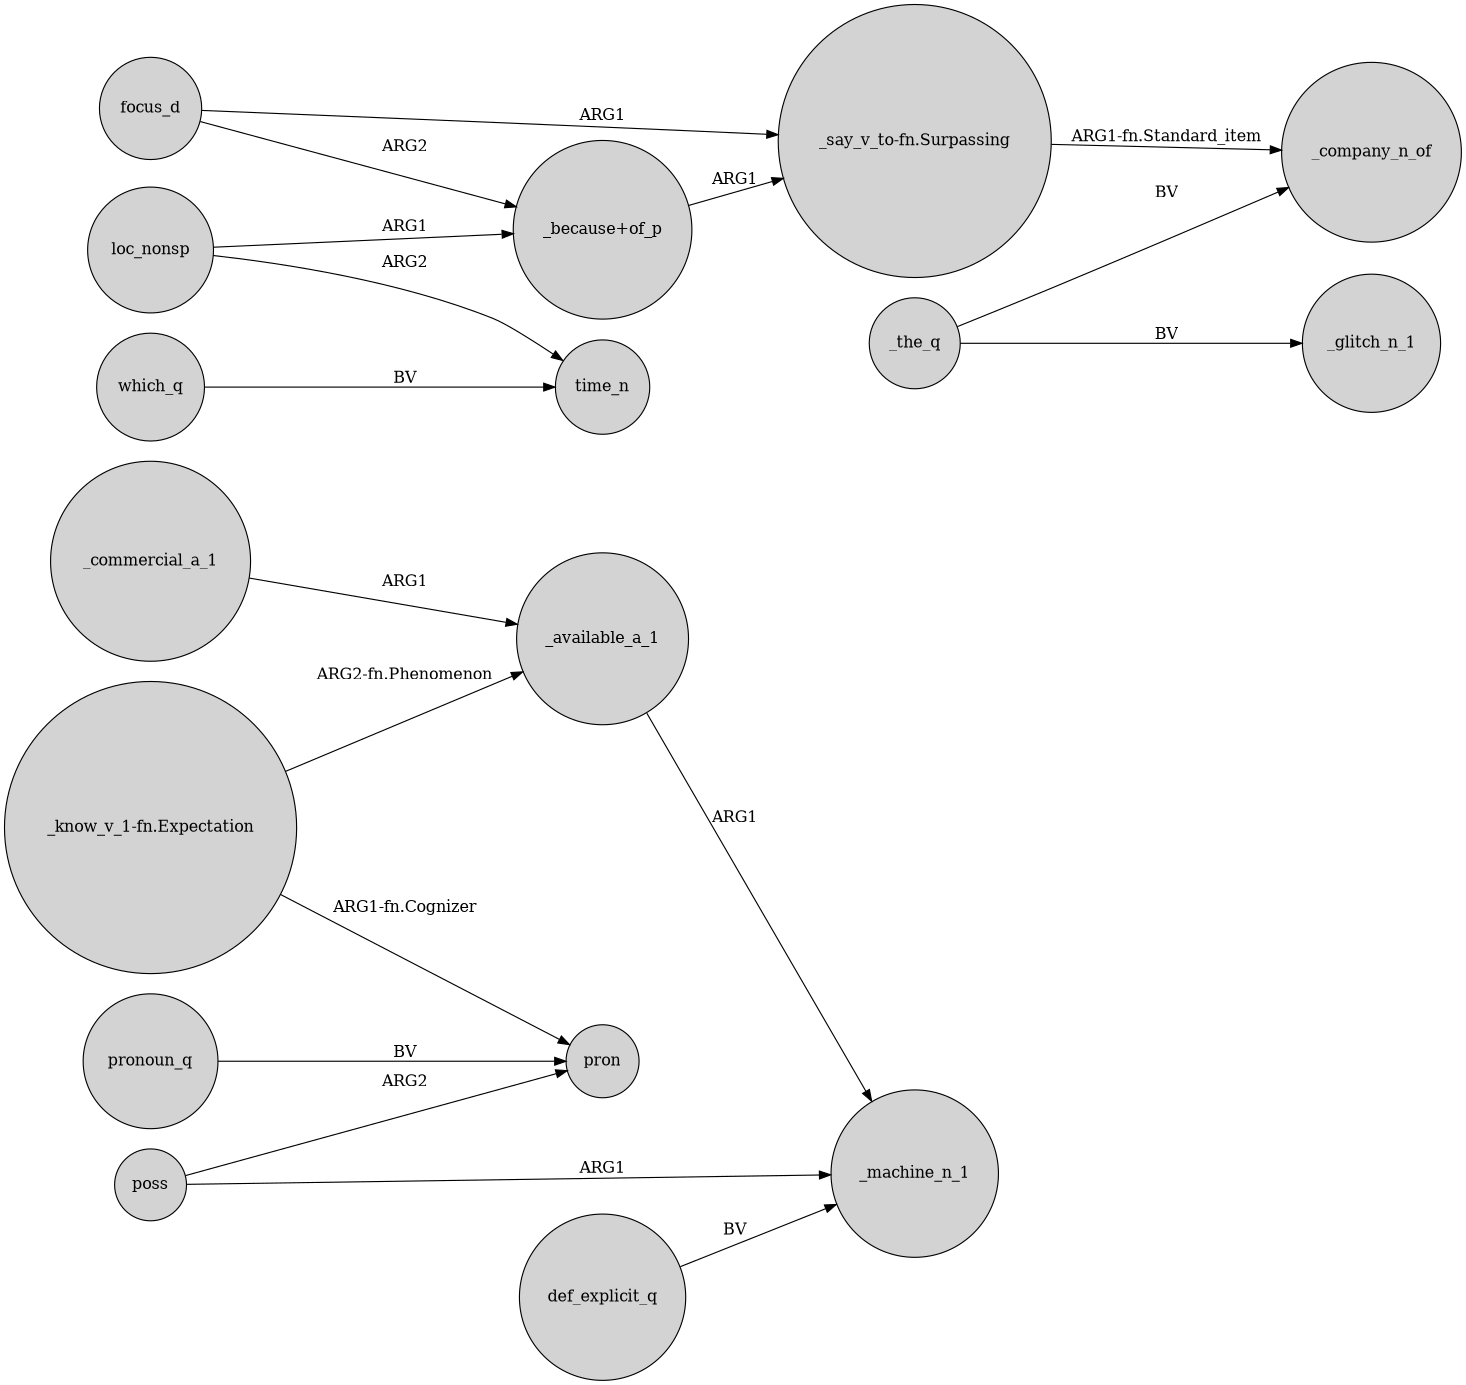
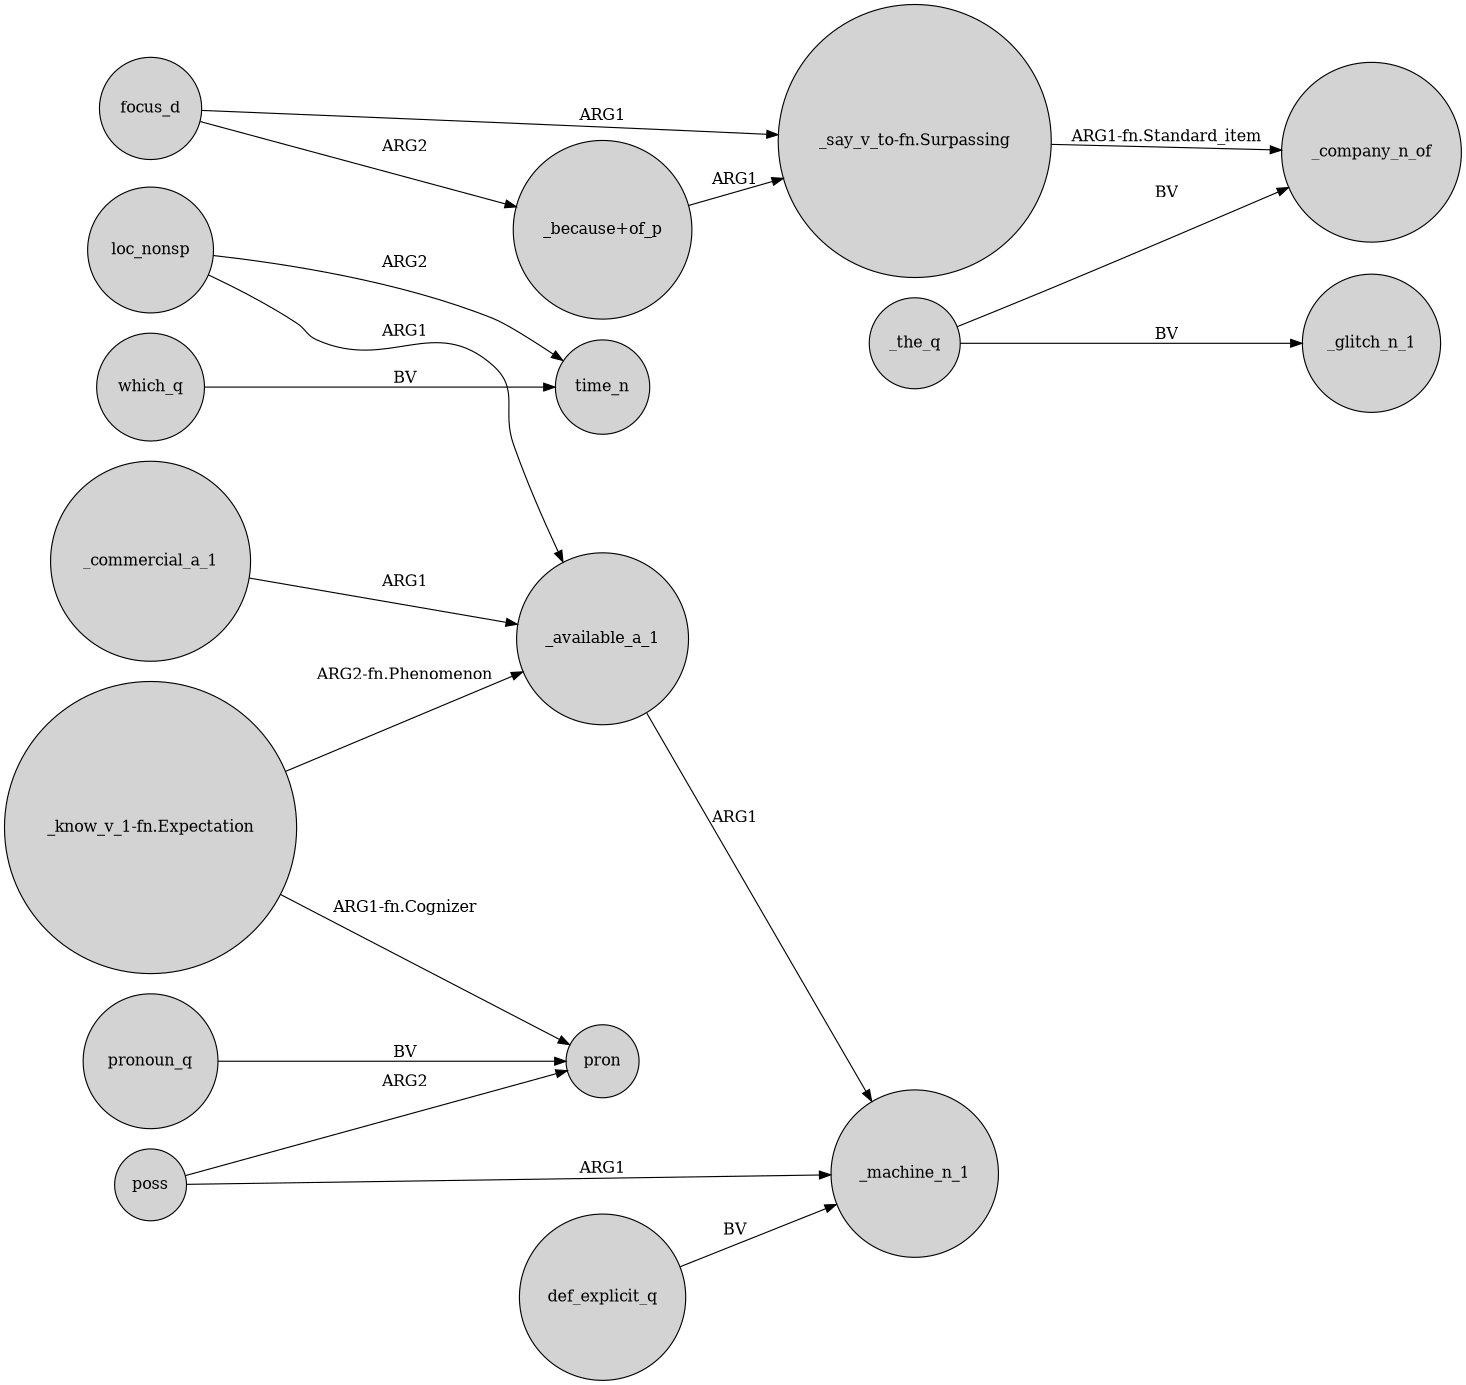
(358, 241) -> (443, 343)
